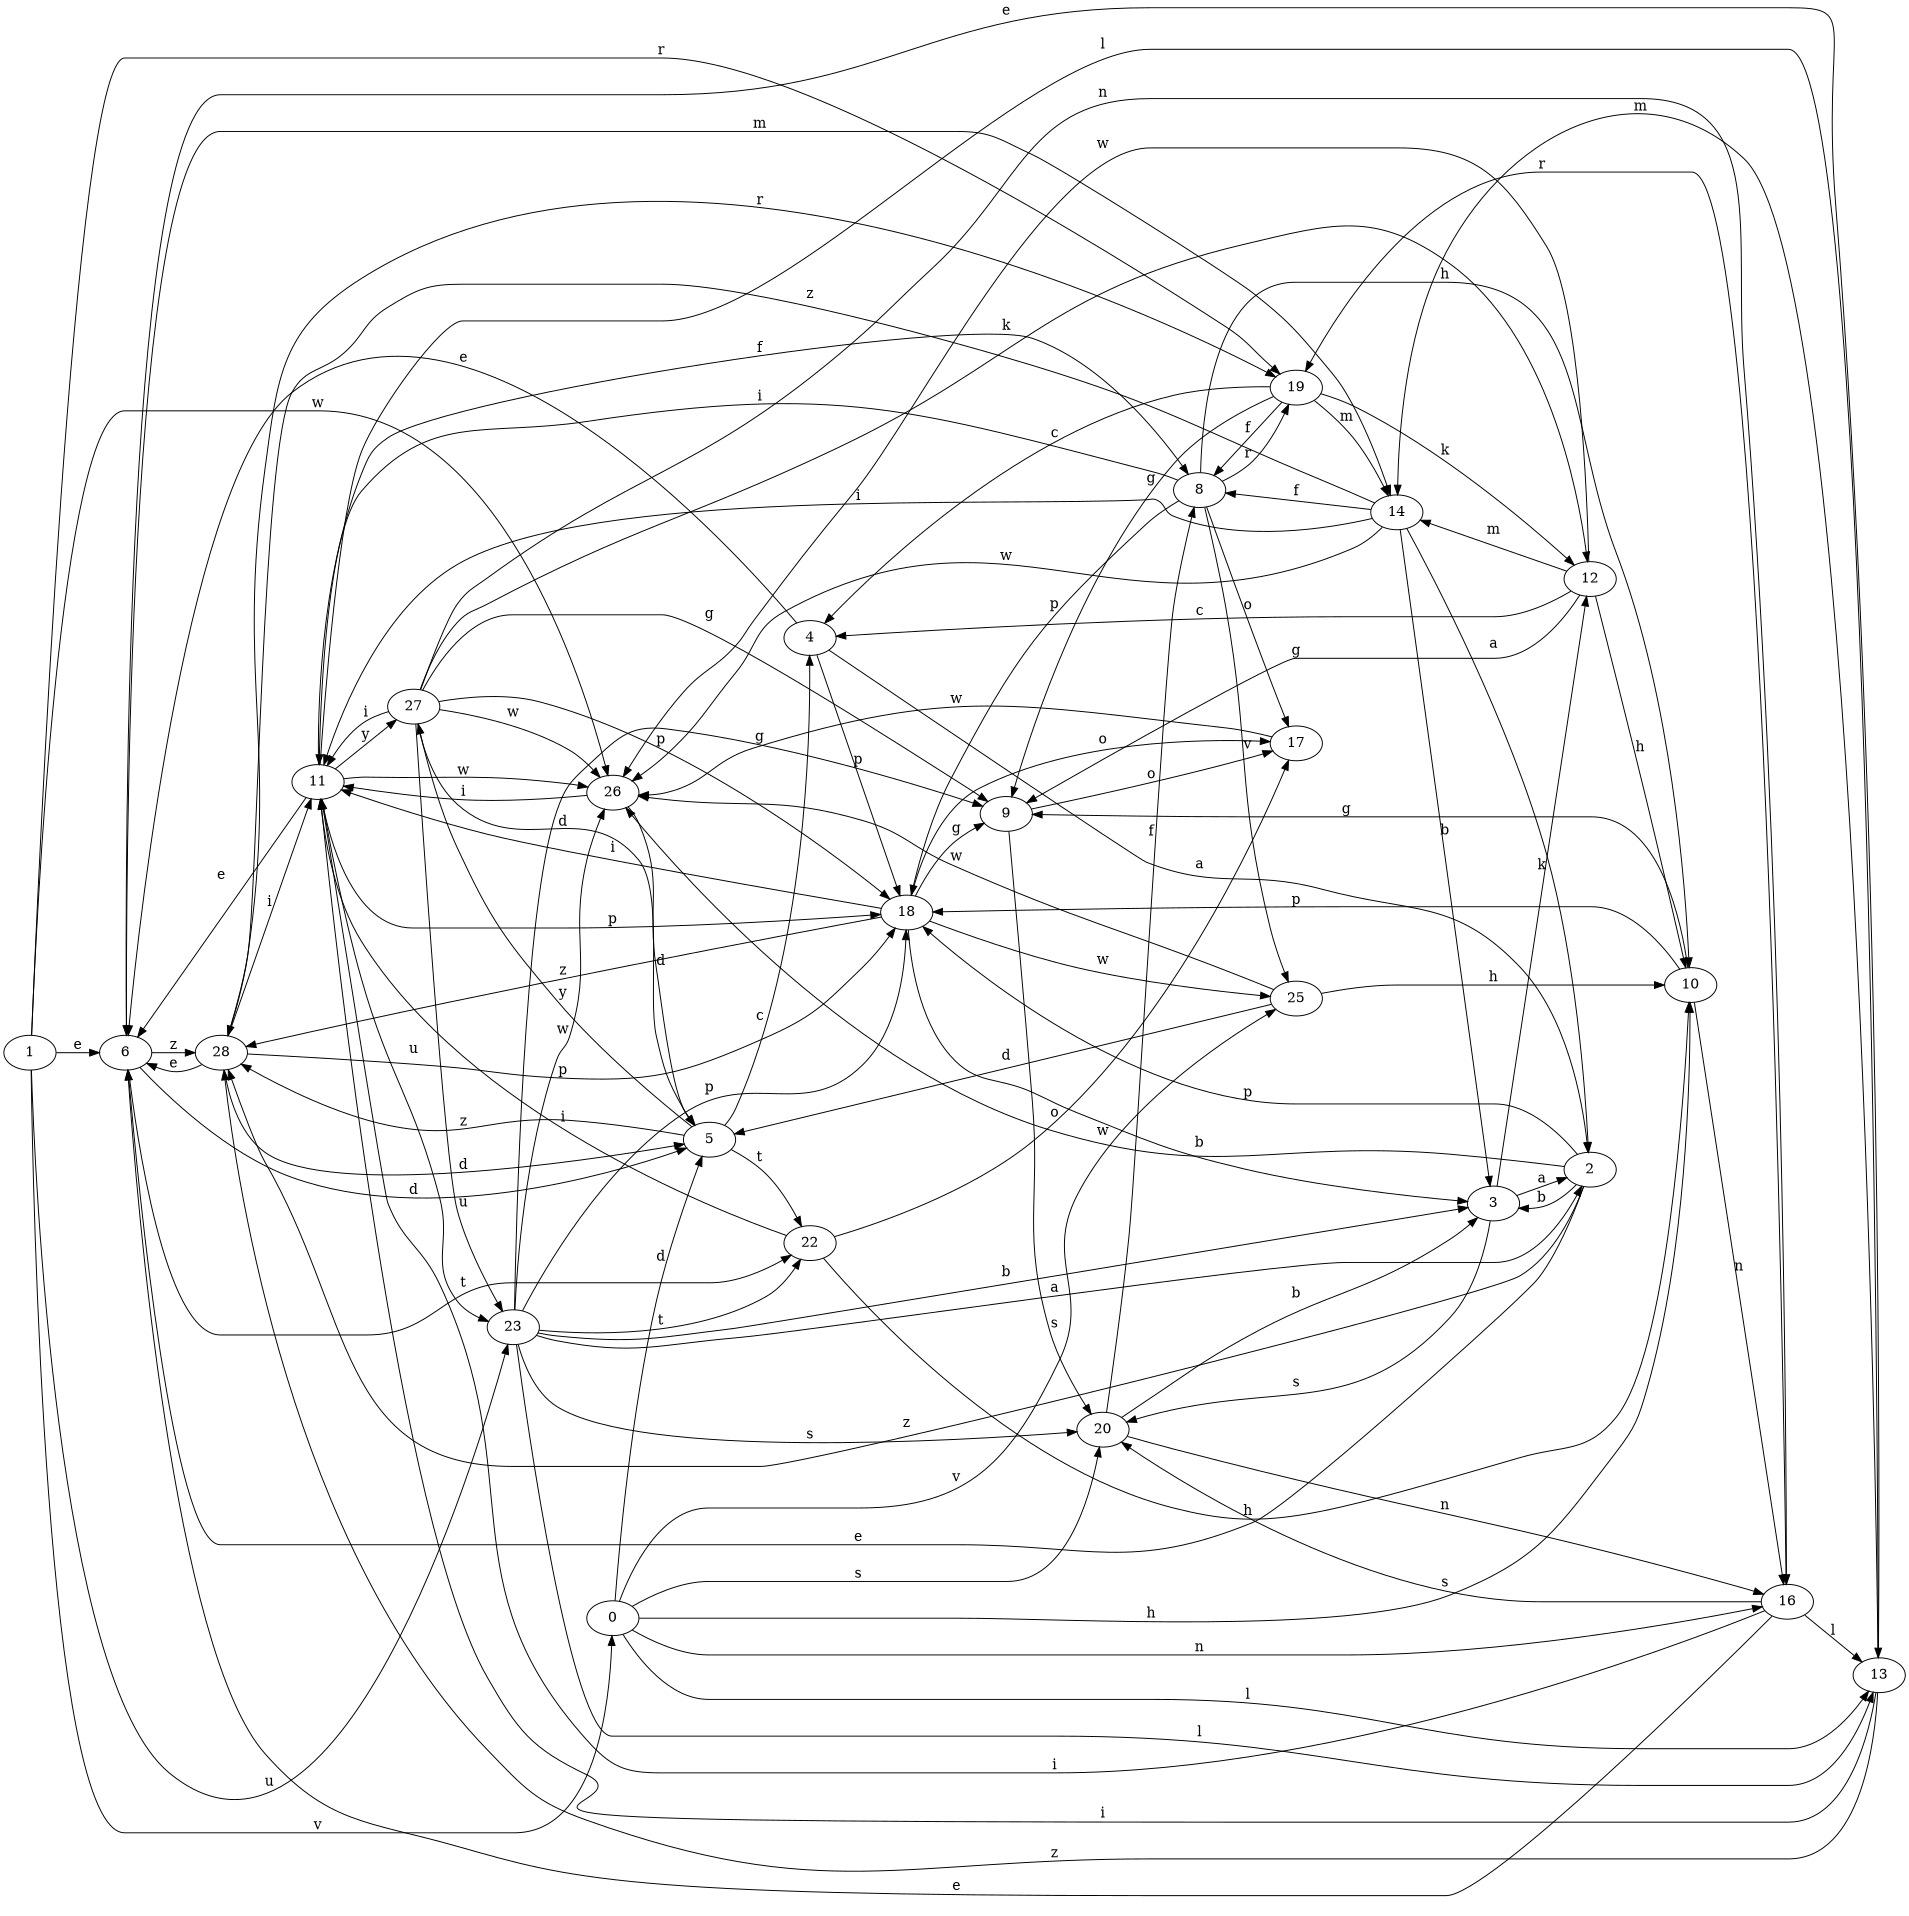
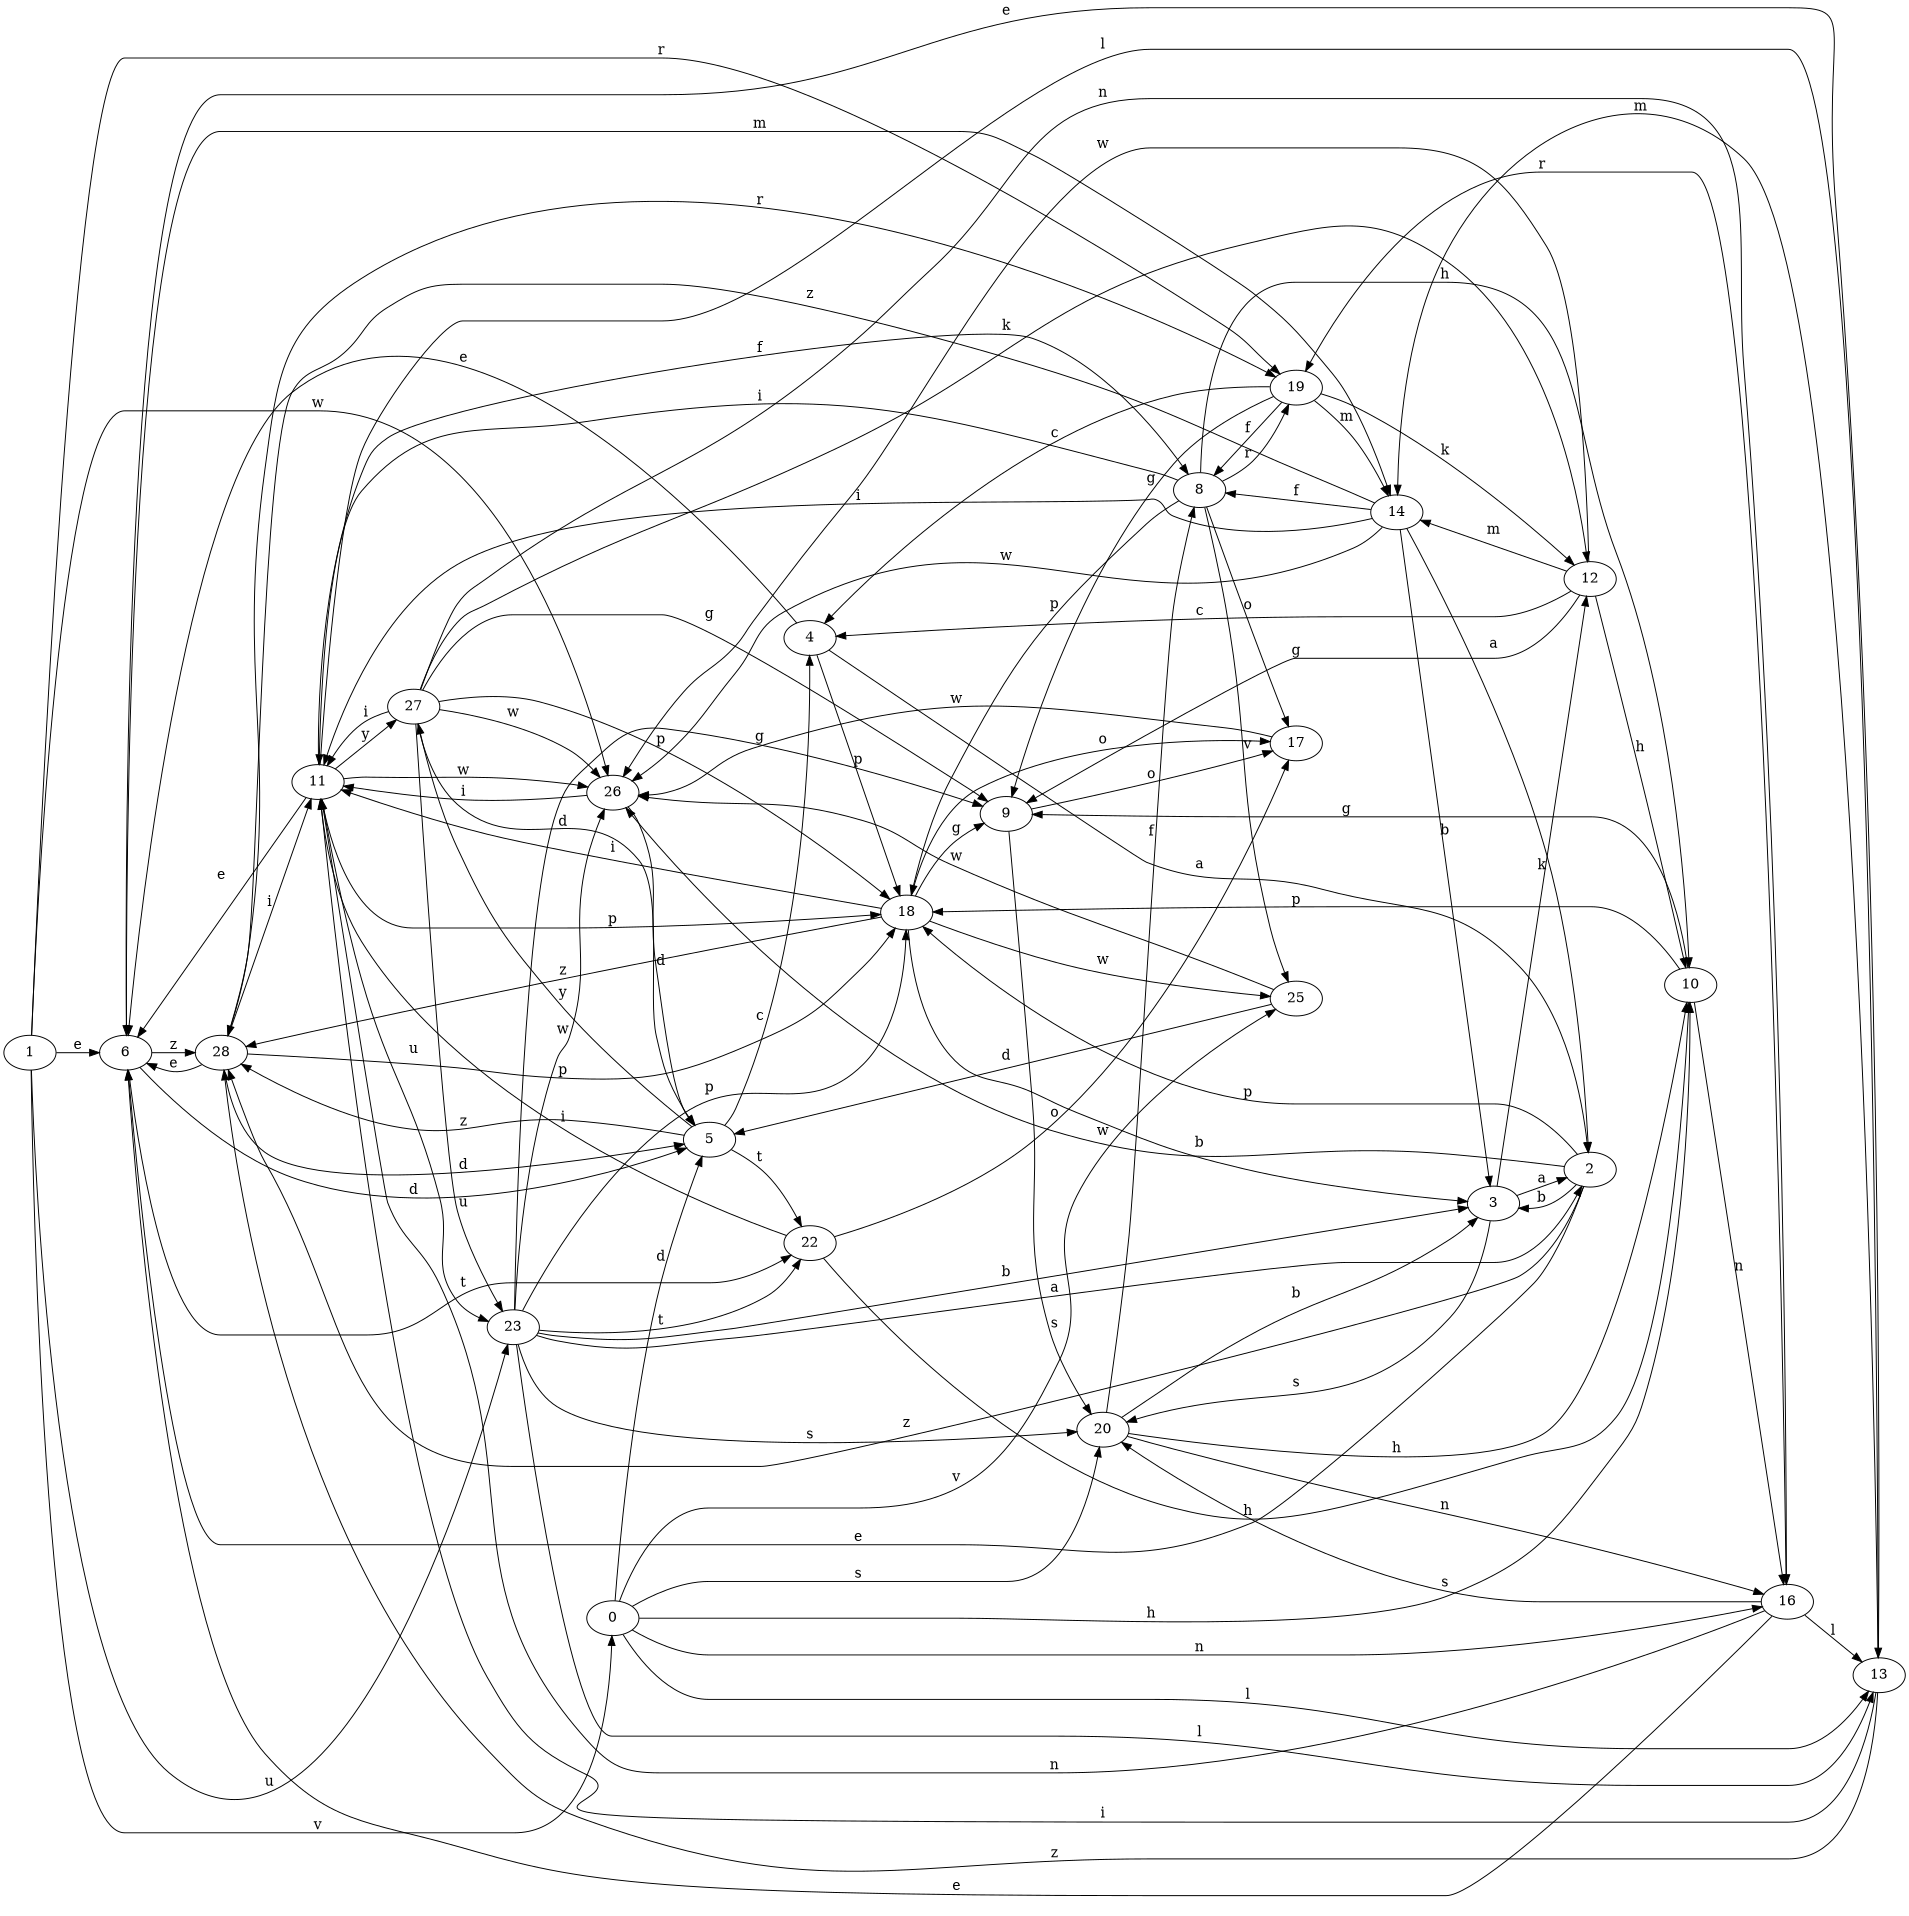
(1488, 985) -> (1555, 1423)
(1055, 1766) -> (1055, 1766)
